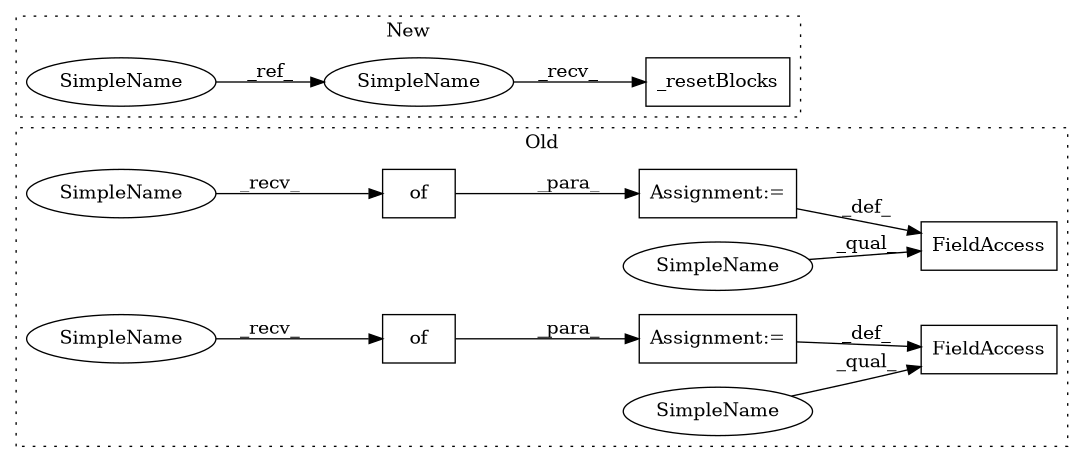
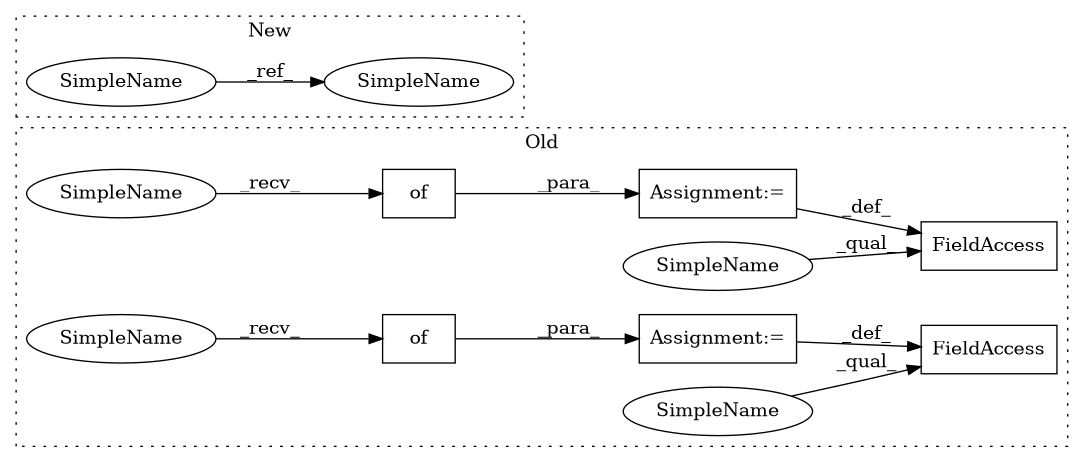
(718, 82) -> none
